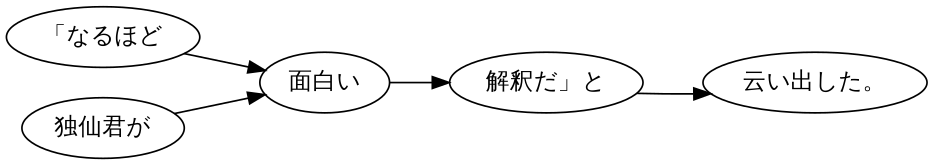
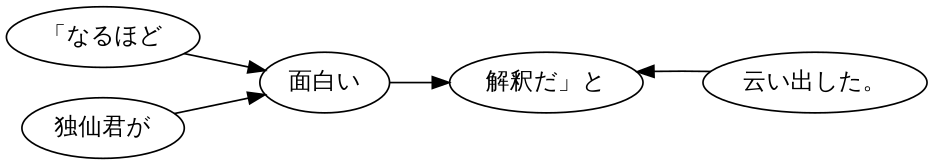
(665, 94) -> (682, 71)
